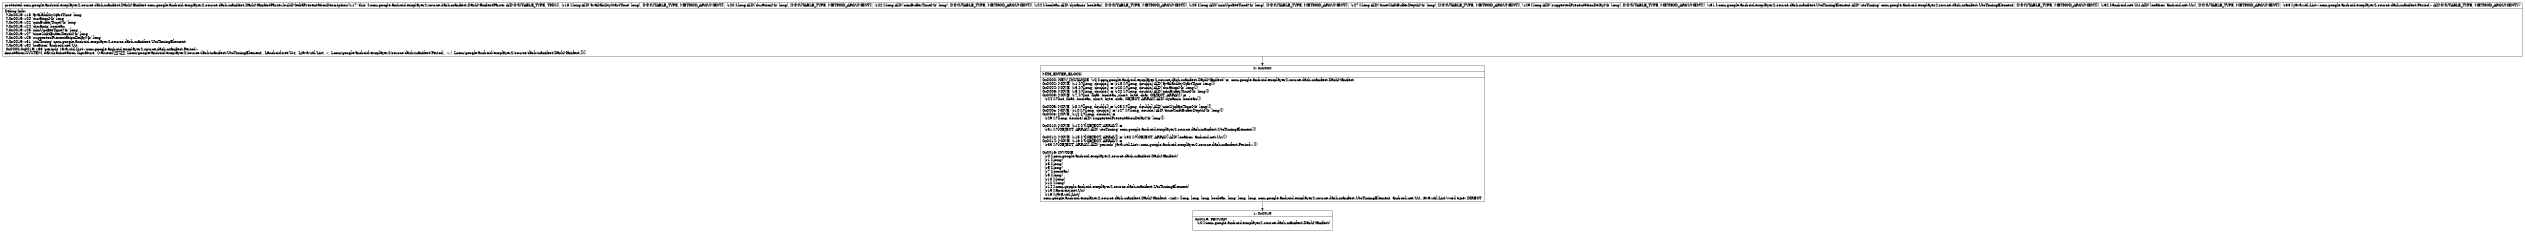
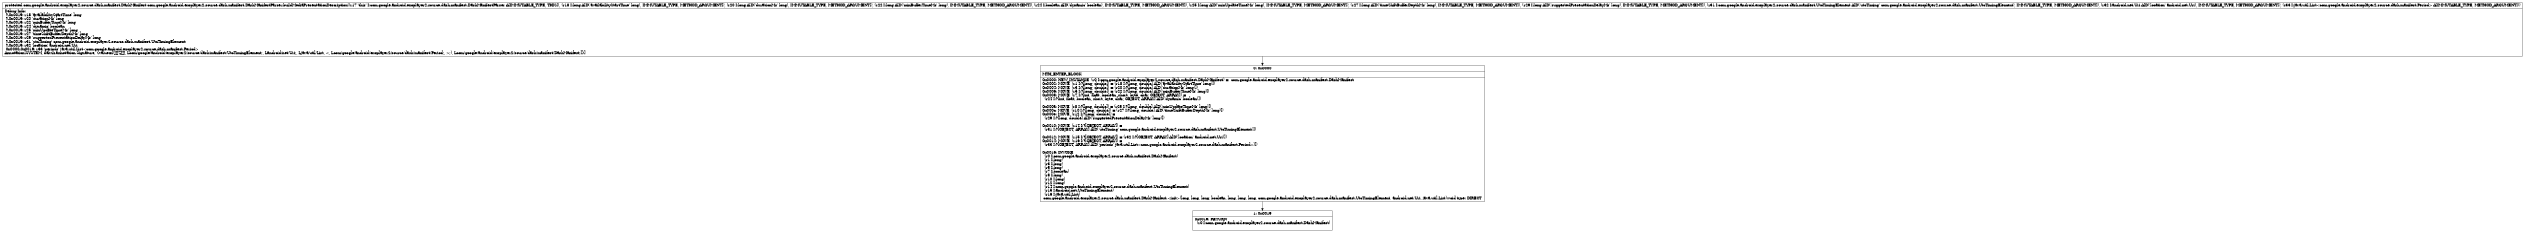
(1064, 191) -> (1078, 191)
